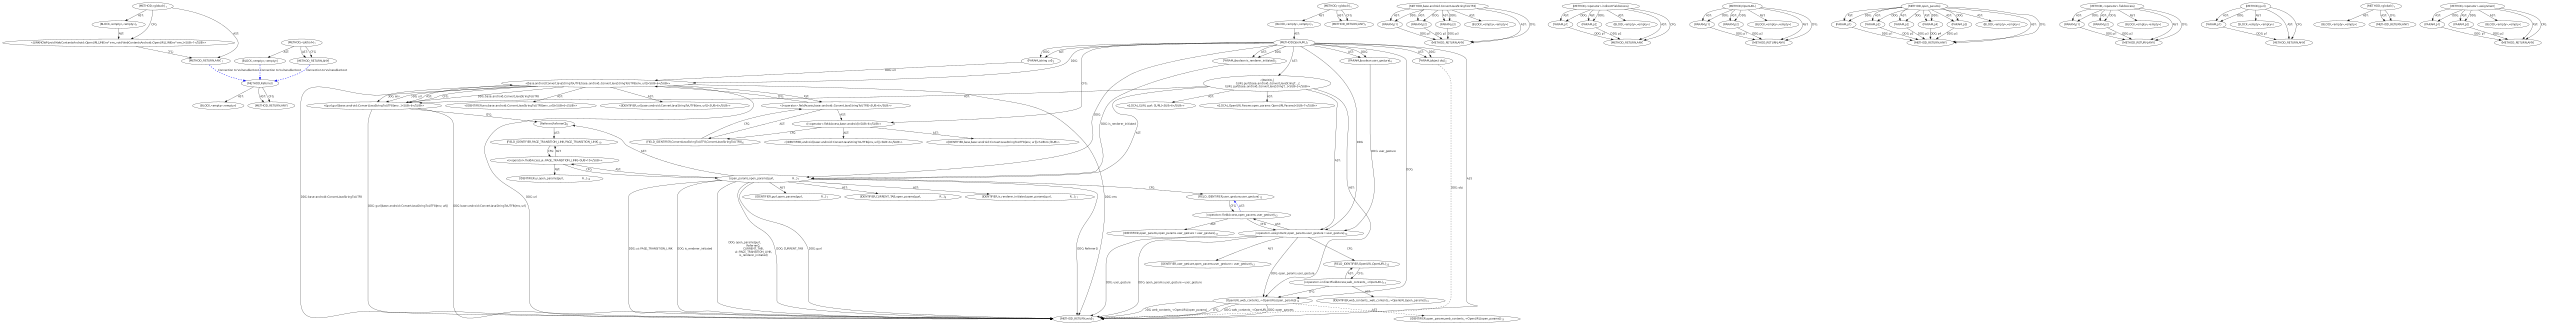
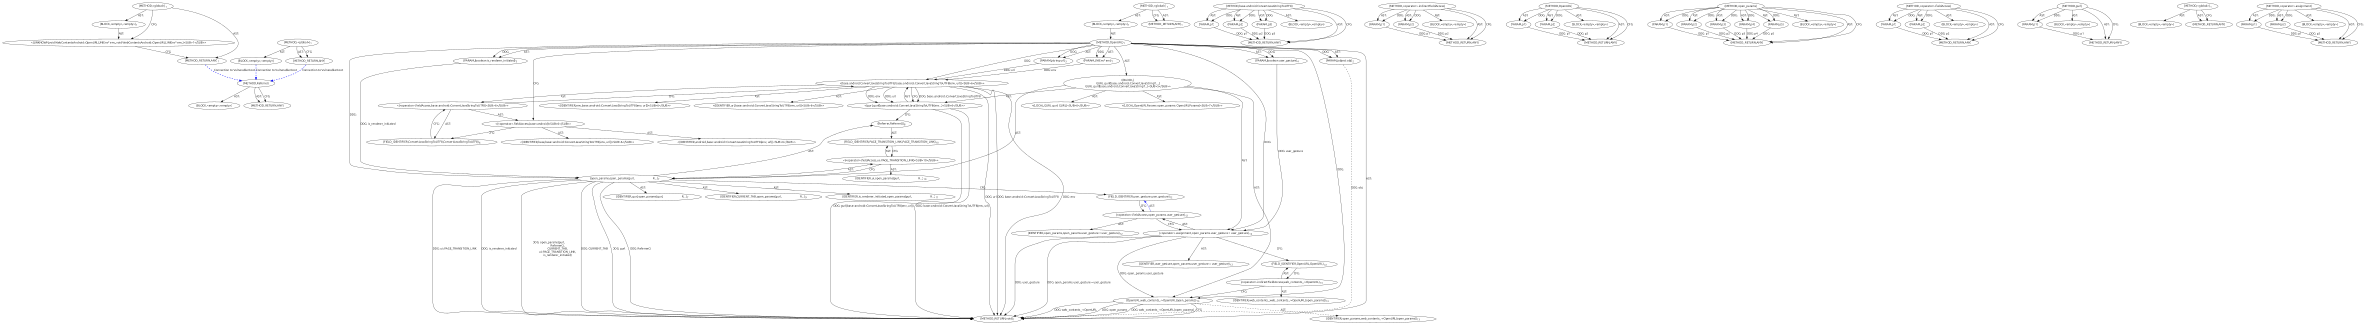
none -> (1098, 61)
